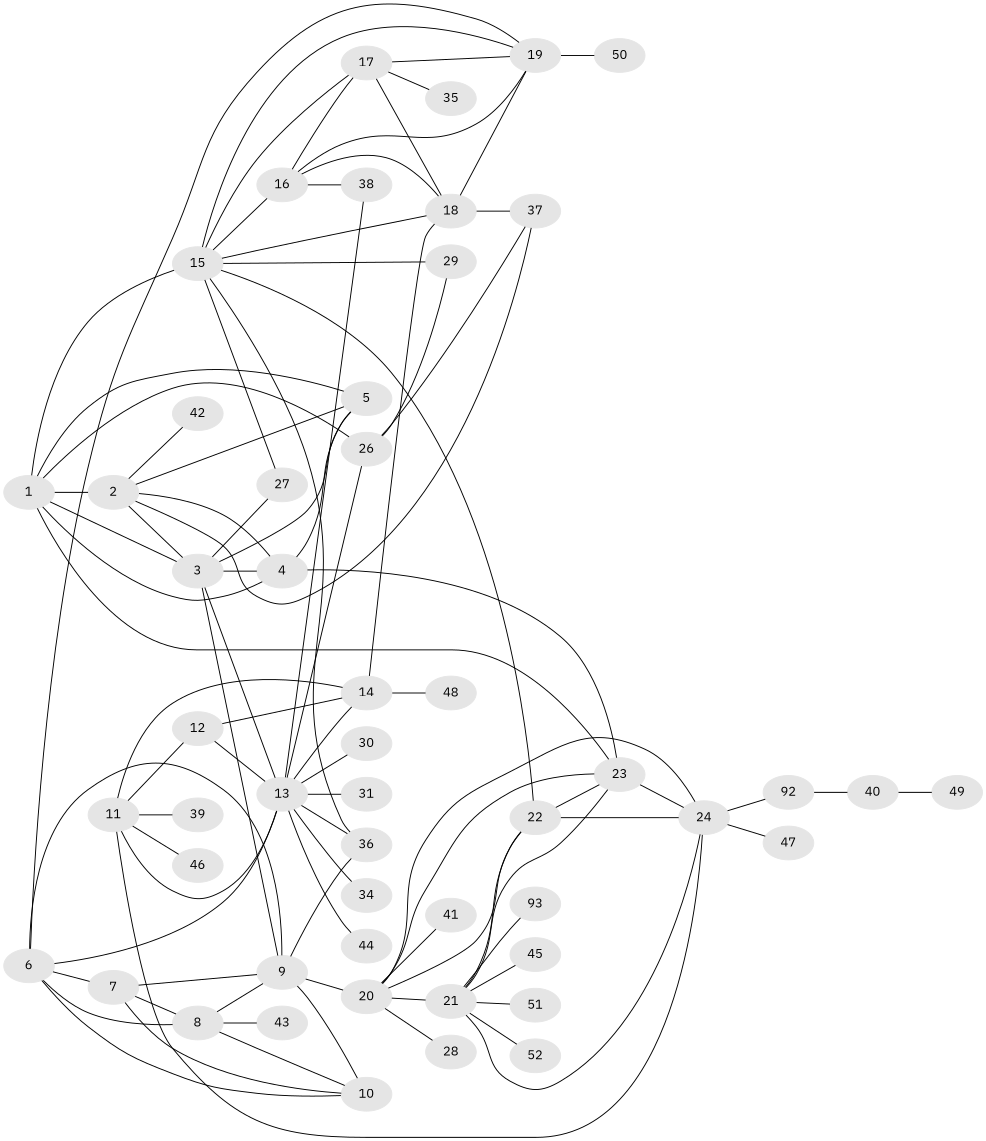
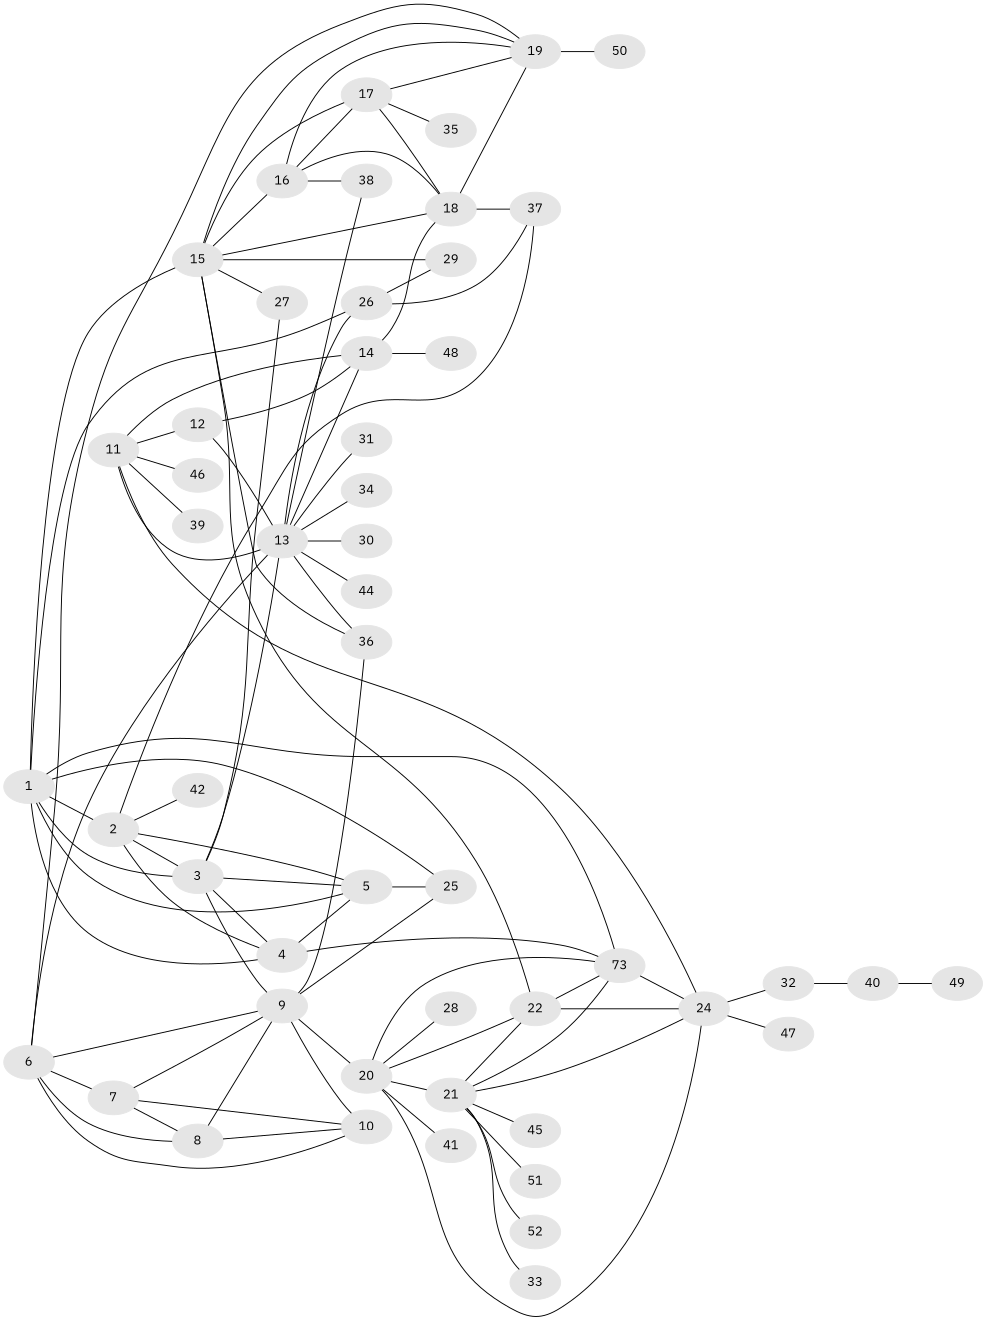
(620, 775) -> (620, 966)
(788, 792) -> (788, 983)
none -> (451, 887)
(535, 904) -> (535, 1283)
(282, 1023) -> none
